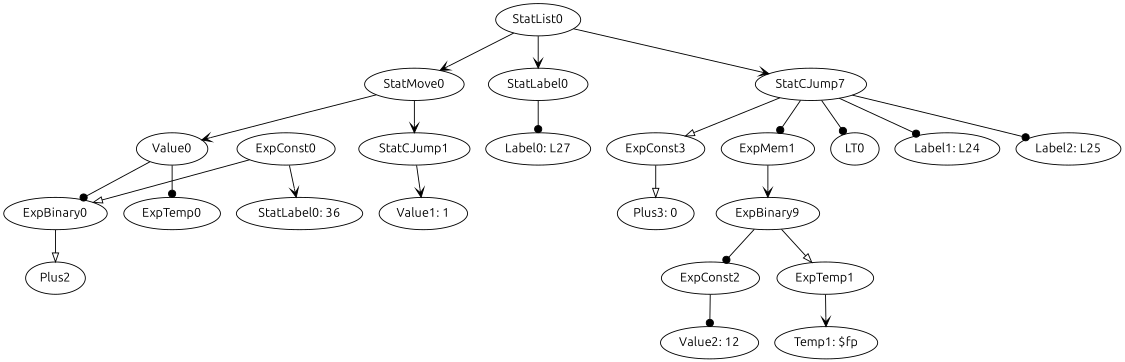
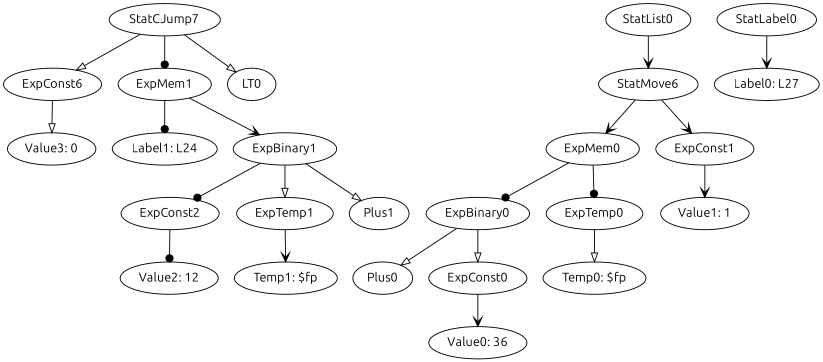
(538, 48) -> none
(667, 50) -> none
(414, 84) -> (648, 84)
(538, 113) -> (767, 48)
(831, 114) -> (206, 51)
(876, 115) -> (165, 113)
(172, 149) -> (593, 149)
(414, 149) -> (705, 149)
(656, 149) -> (53, 84)
(1068, 149) -> none
(179, 179) -> (478, 241)
(300, 214) -> (478, 343)
none -> (379, 214)
(656, 214) -> (52, 149)
(768, 214) -> (285, 149)
(55, 278) -> (383, 278)
none -> (594, 278)
